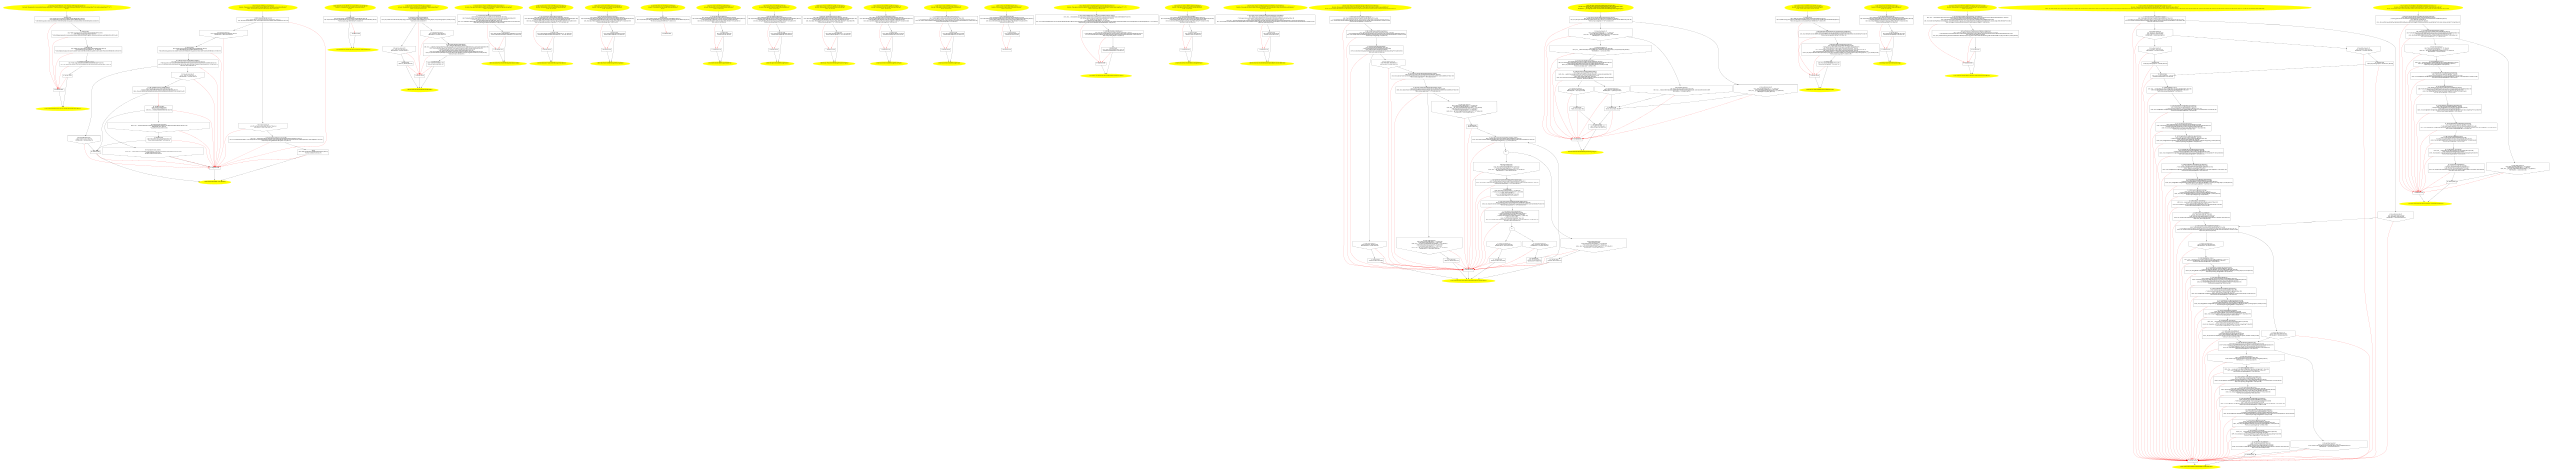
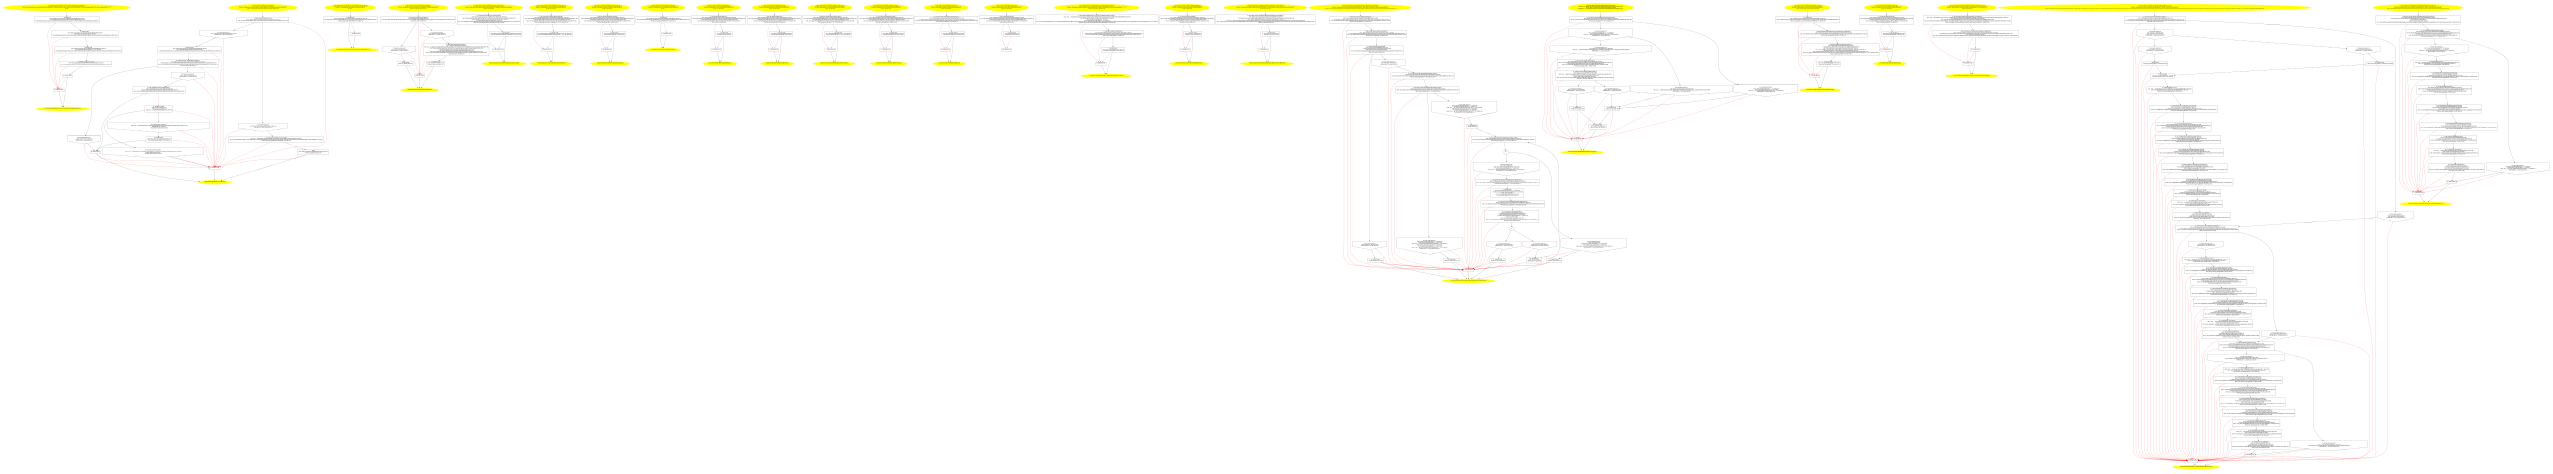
none -> (663, 50)
